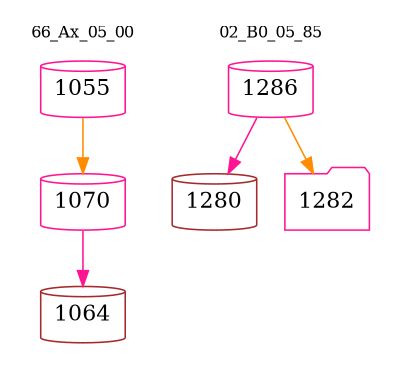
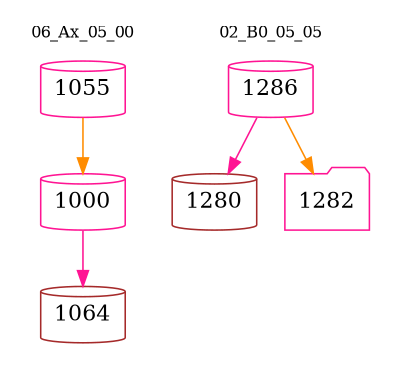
(83, 34) -> (83, 34)
(271, 34) -> (271, 34)
(83, 202) -> (83, 202)
